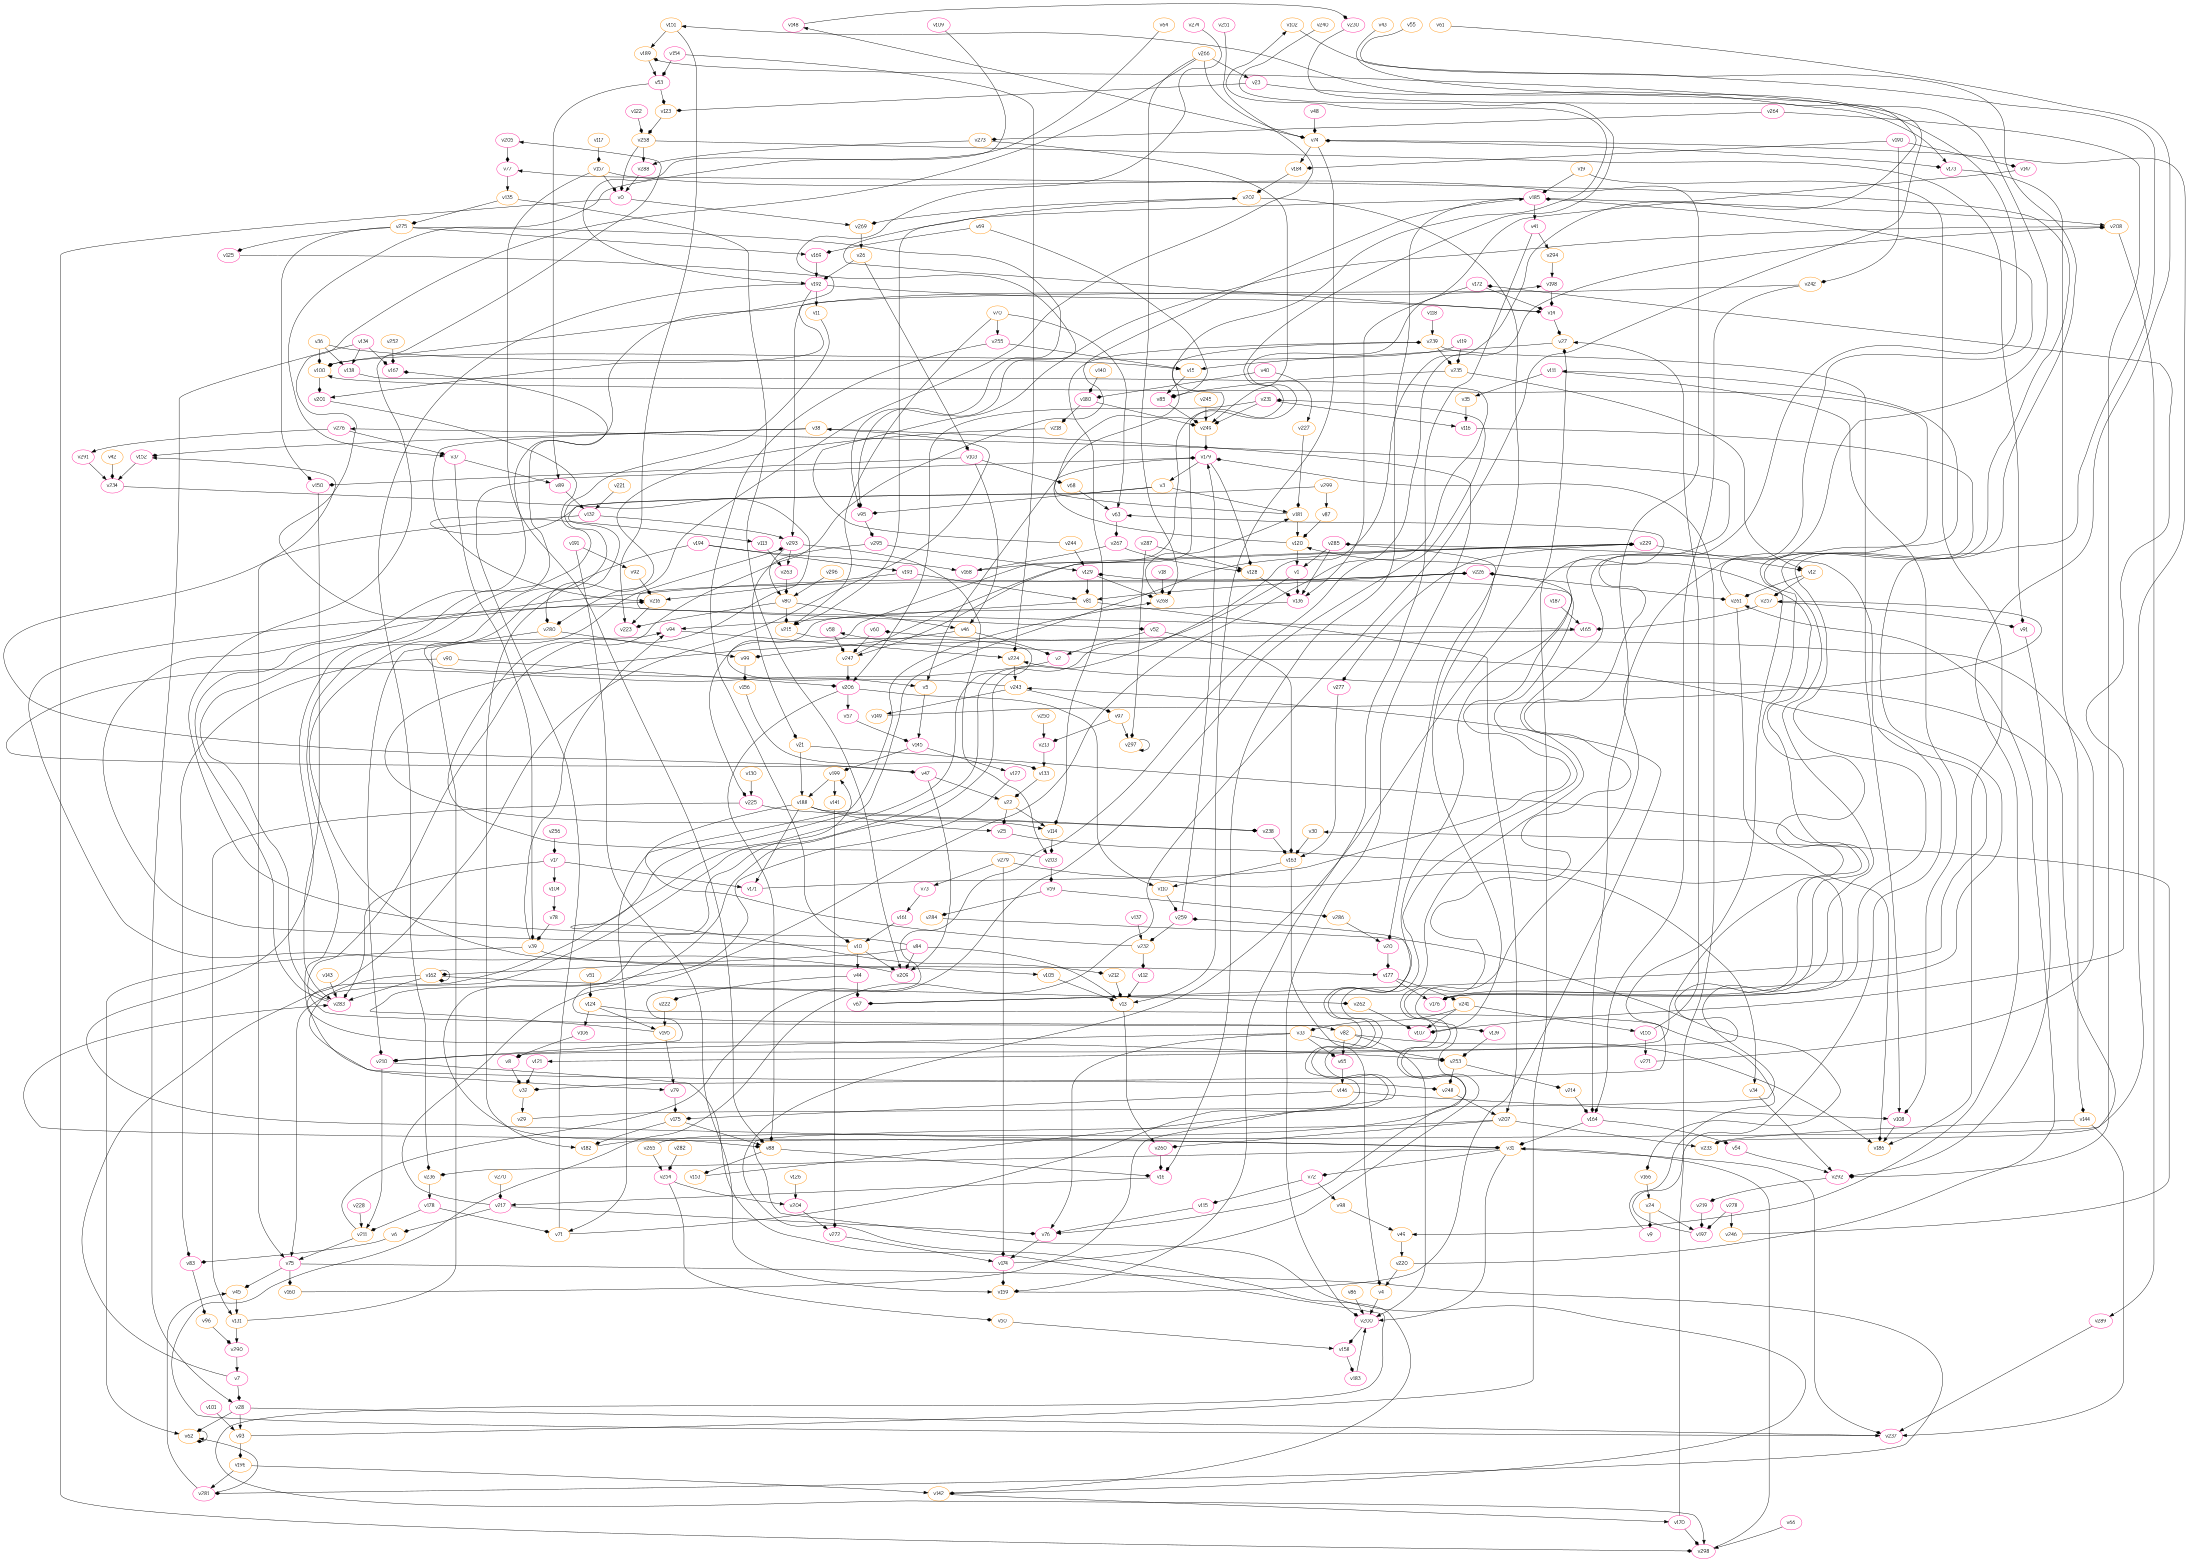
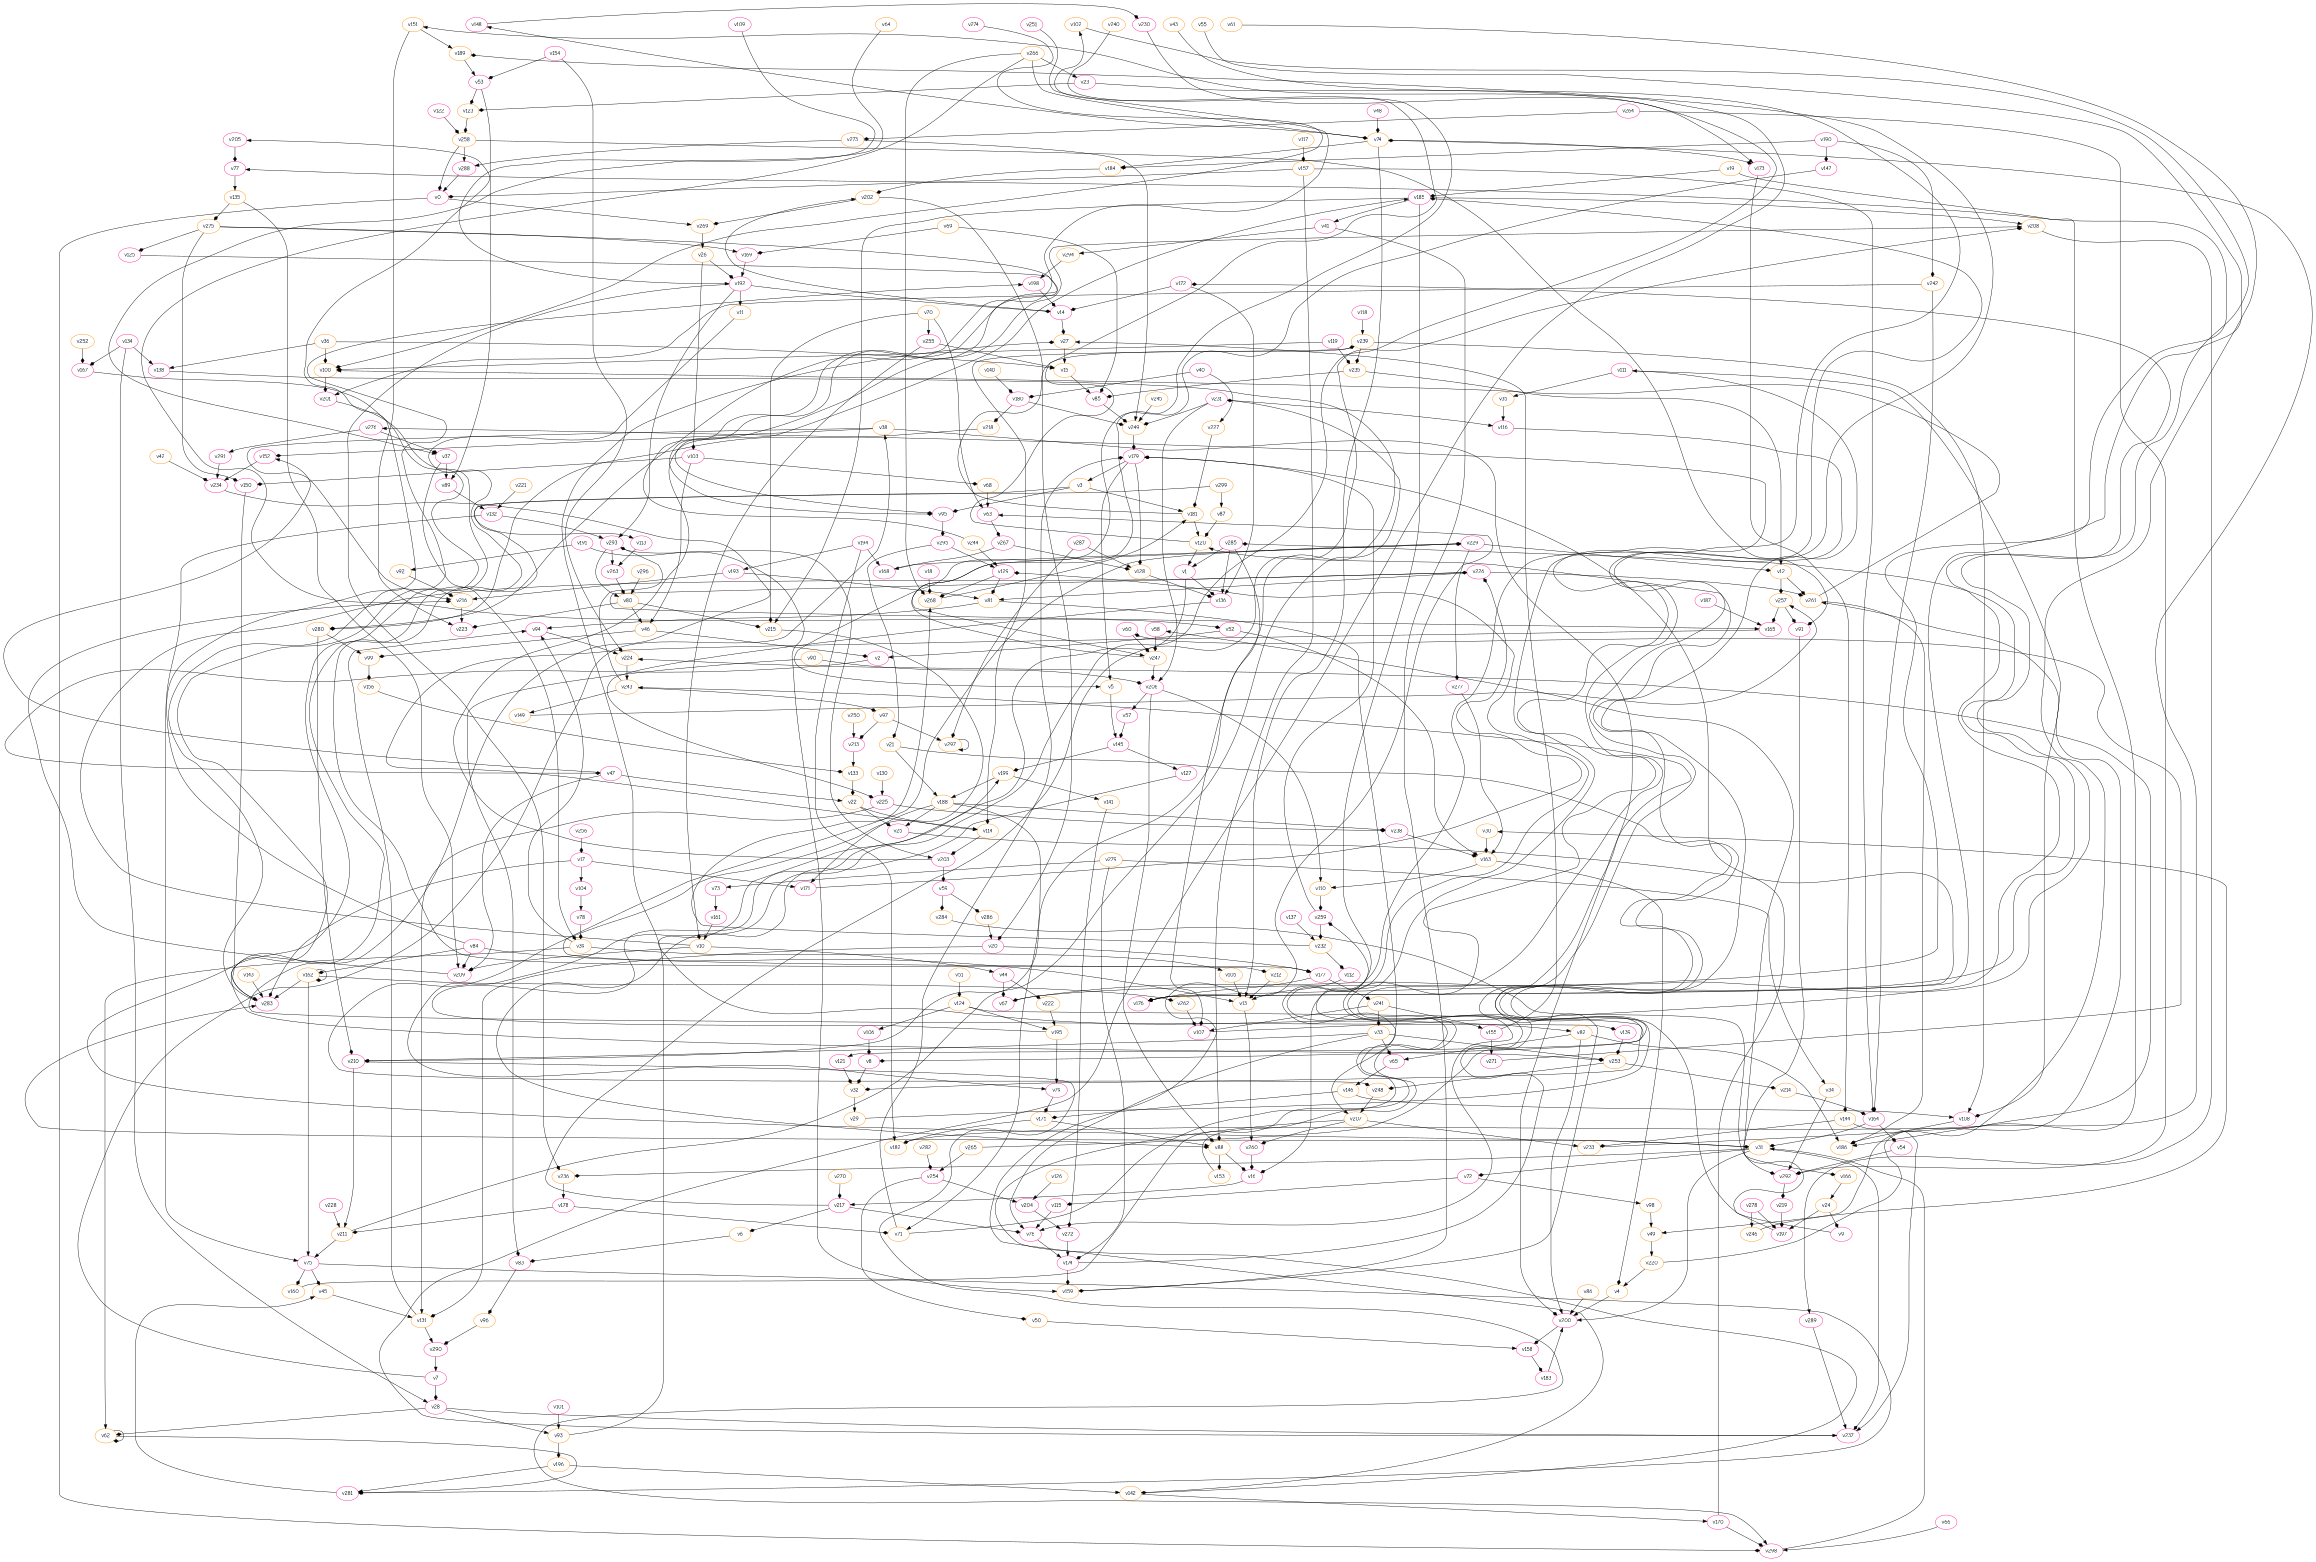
(421, 629) -> (347, 638)
none -> (562, 971)
(257, 1461) -> (460, 1445)
